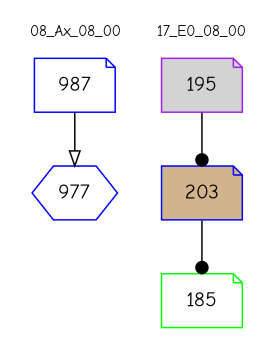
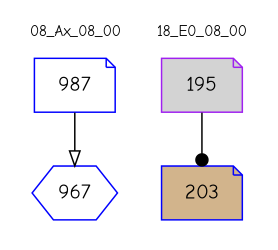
(202, 32) -> (203, 32)
(75, 193) -> (75, 193)
(202, 301) -> none
